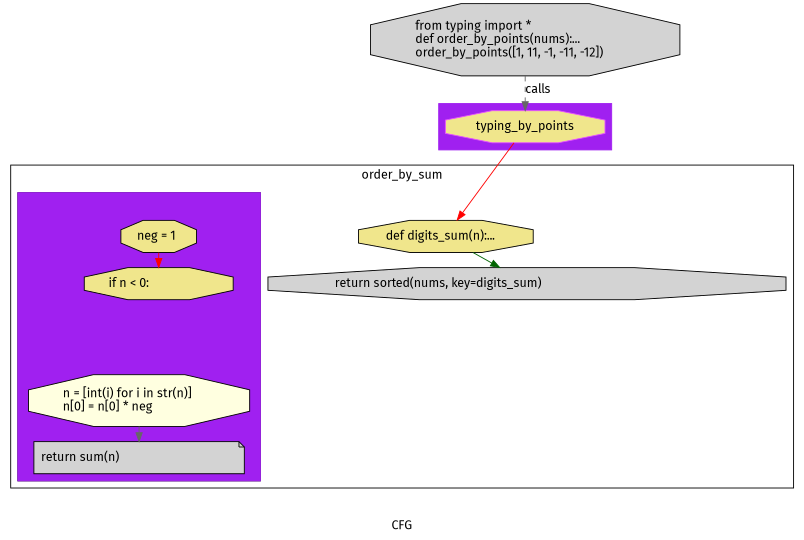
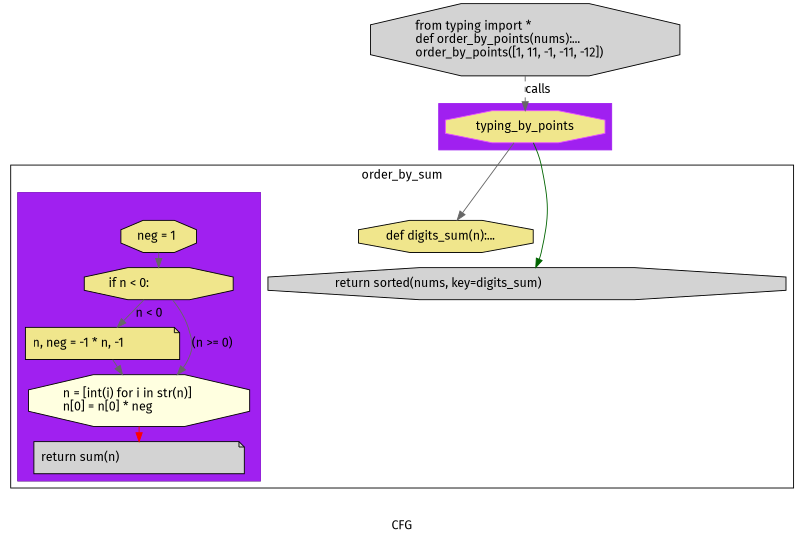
(488, 178) -> (488, 178)
(159, 256) -> (159, 256)
(482, 258) -> (547, 200)
none -> (190, 333)
none -> (103, 343)
(139, 430) -> (139, 430)
